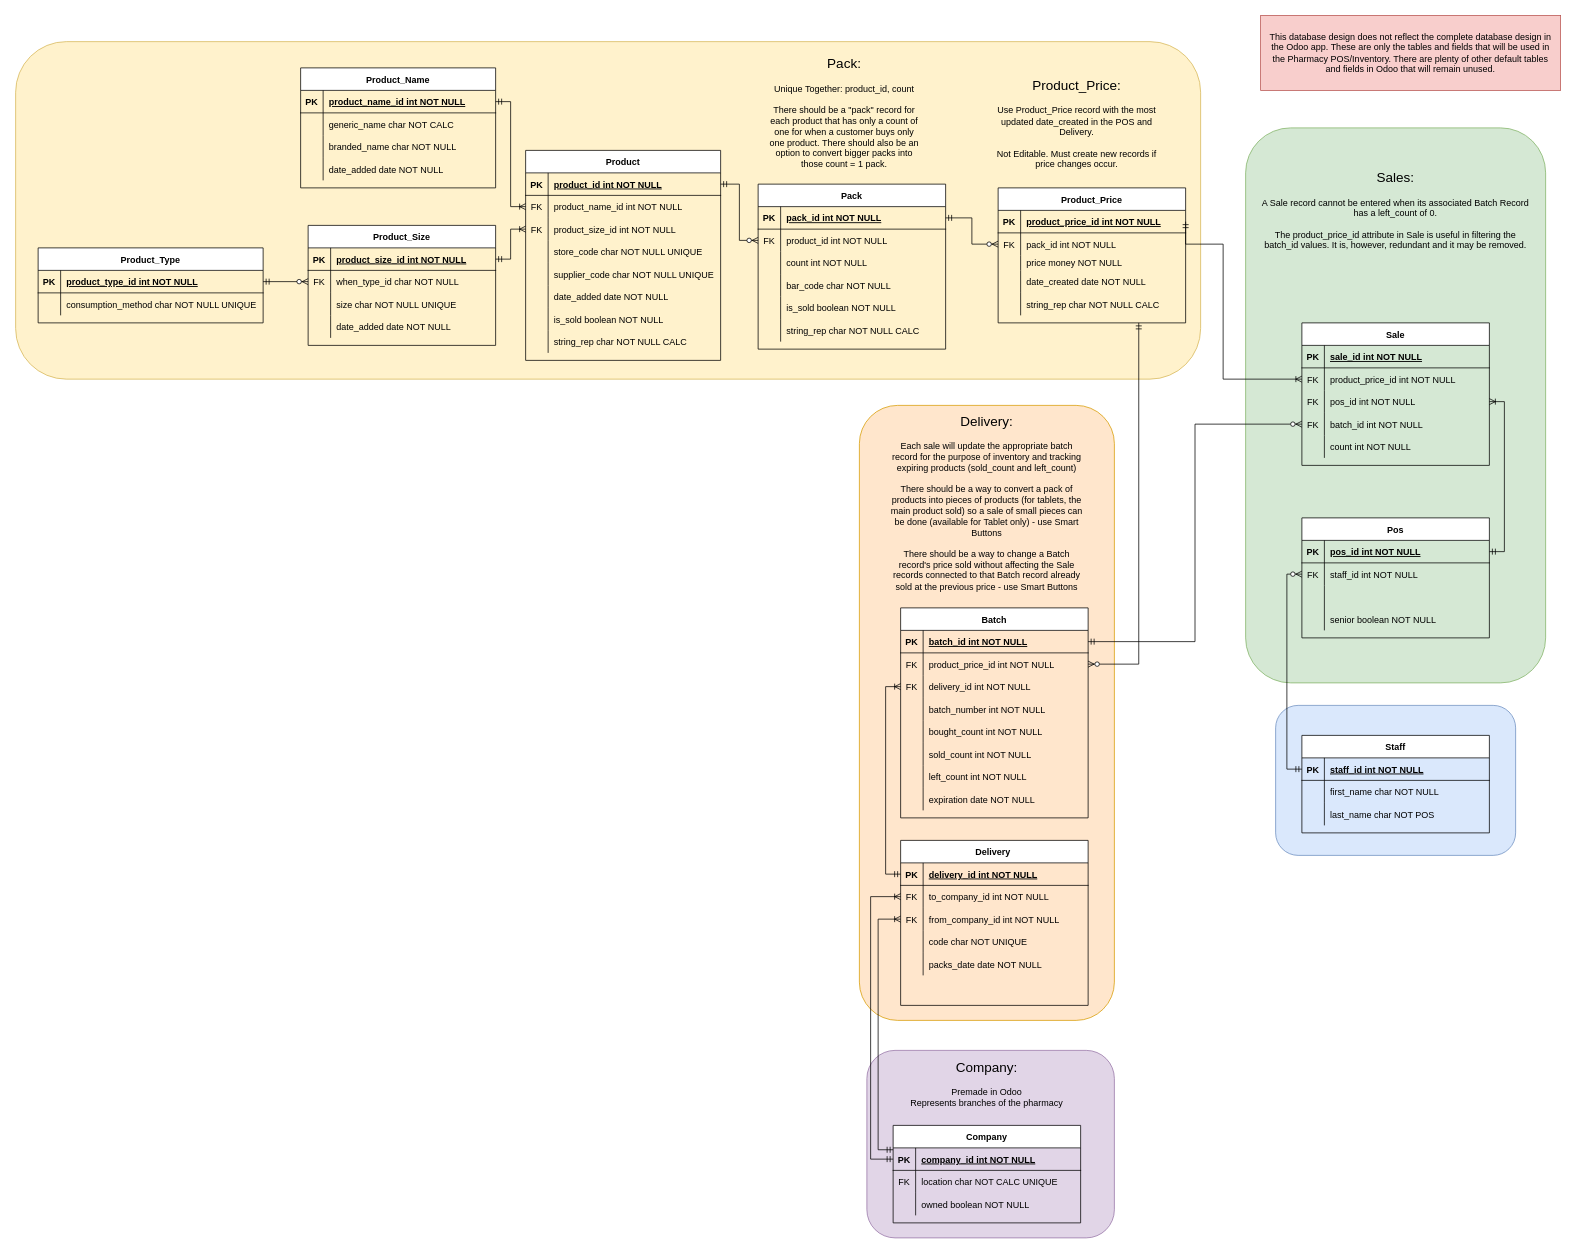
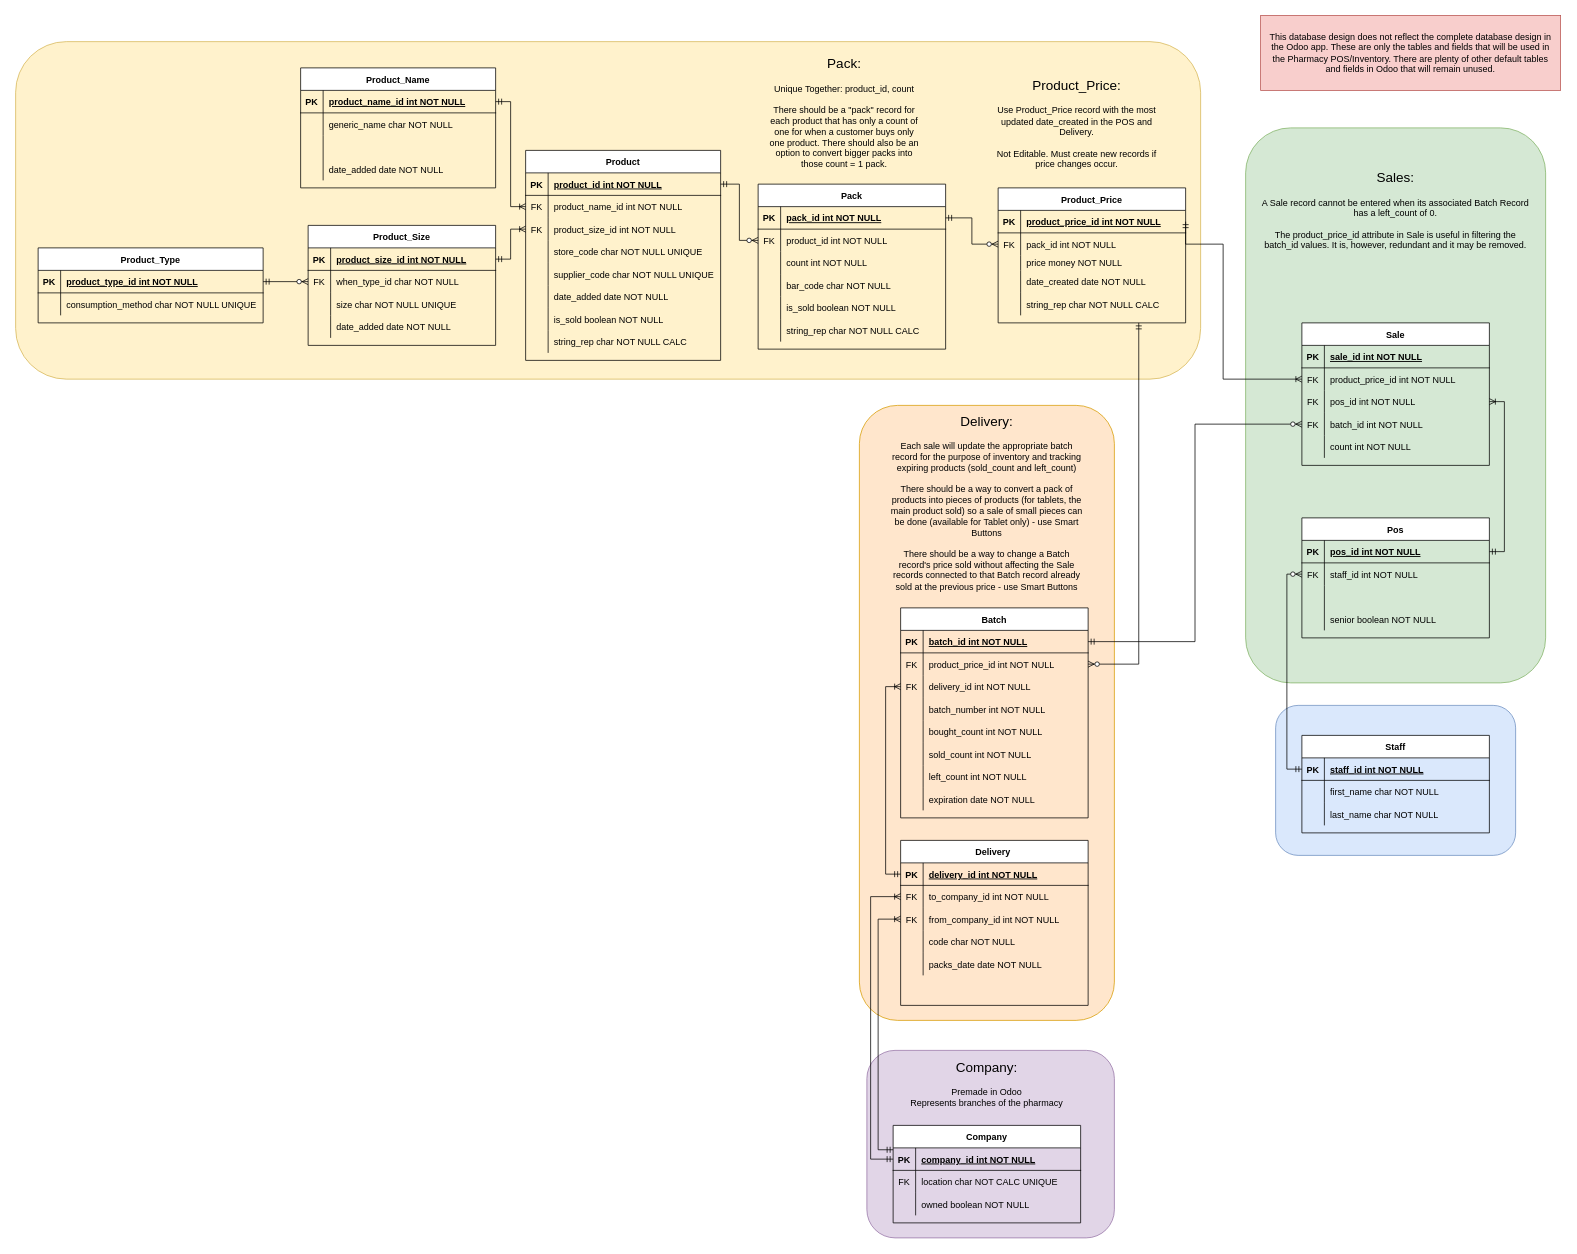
(389, 125) -> (389, 125)
(409, 147) -> none
(1381, 815) -> (1383, 815)
(975, 942) -> (970, 942)
